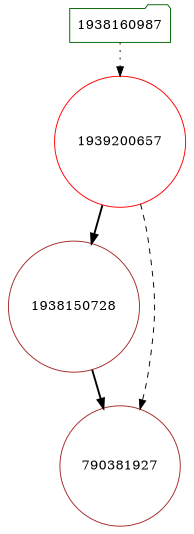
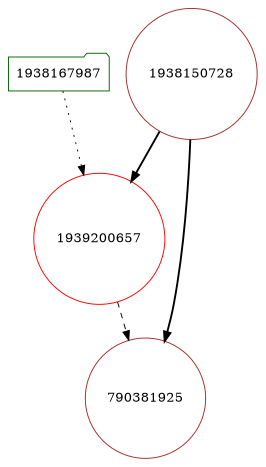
(120, 25) -> (59, 74)
(98, 220) -> (148, 152)
(120, 466) -> (145, 398)
